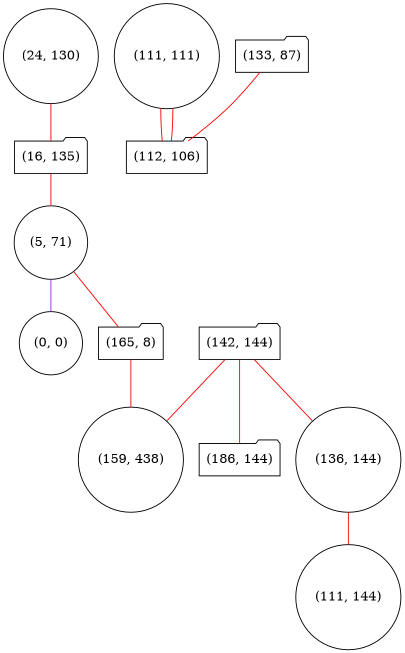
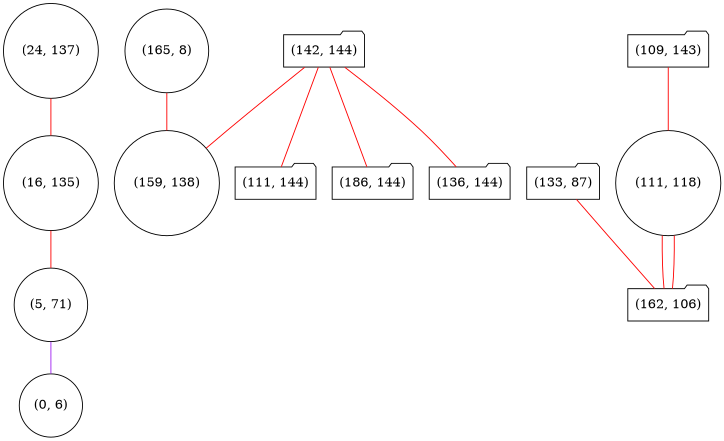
none -> (668, 51)
(51, 56) -> (51, 51)
(167, 56) -> (668, 183)
(51, 157) -> (51, 183)
(167, 157) -> (668, 305)
(96, 299) -> none
(51, 343) -> (51, 406)
(131, 343) -> (167, 51)
(131, 460) -> (167, 183)
(348, 460) -> (470, 183)
(348, 528) -> (300, 117)
(348, 597) -> (276, 183)
